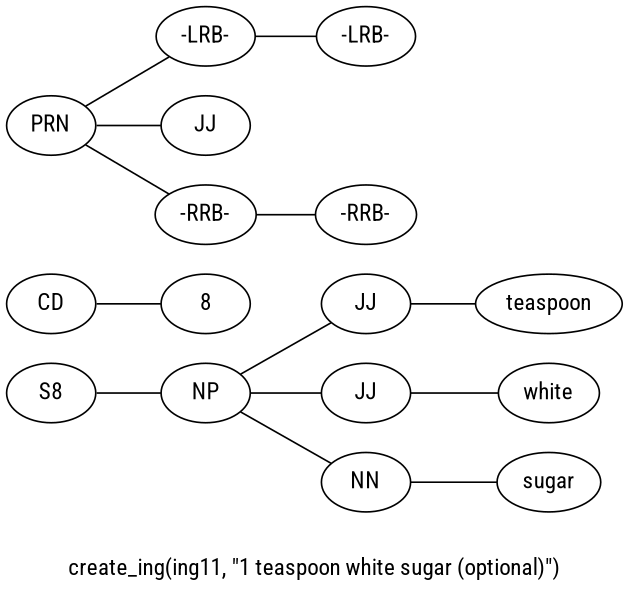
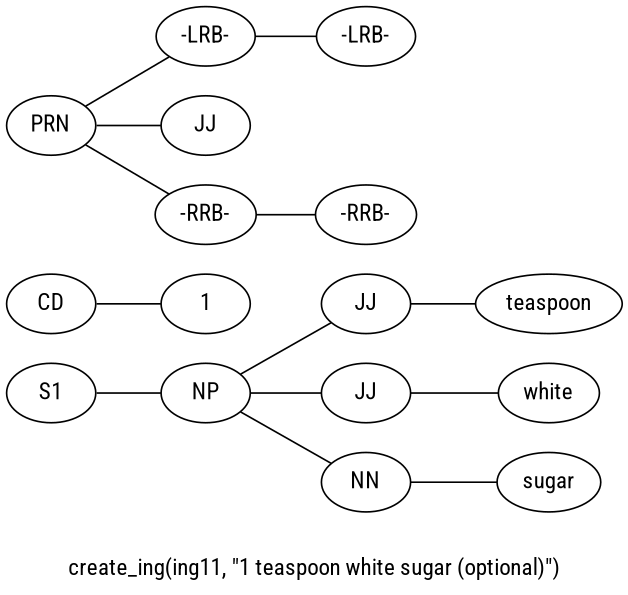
(206, 304) -> (206, 304)
(51, 393) -> (51, 393)
